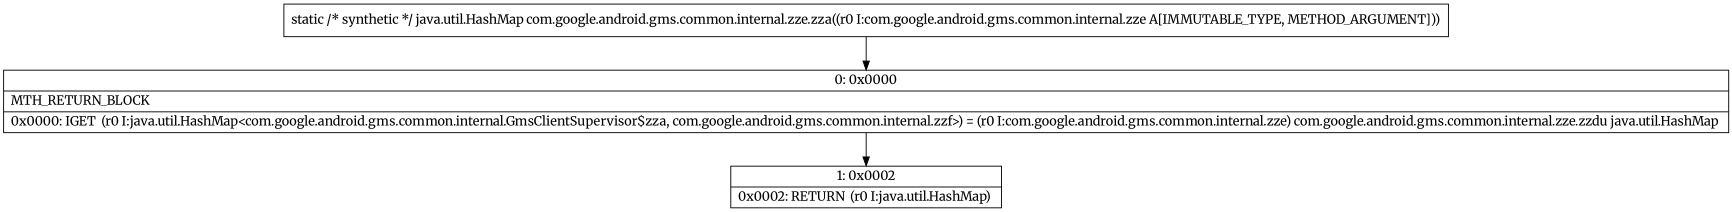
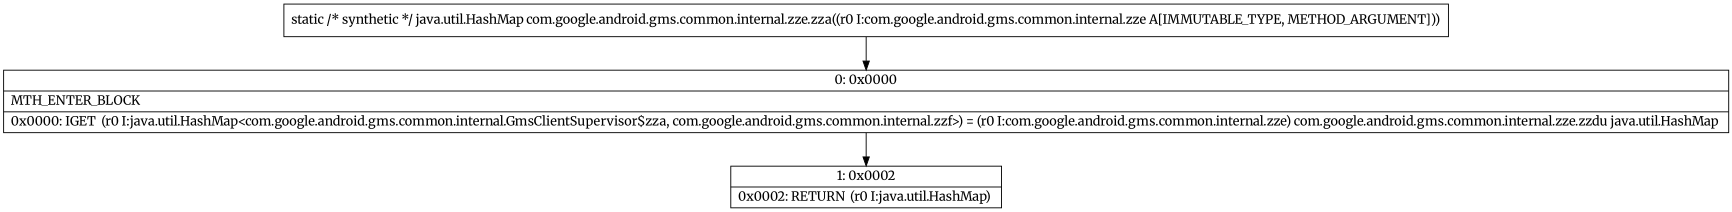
(81, 101) -> (76, 101)
